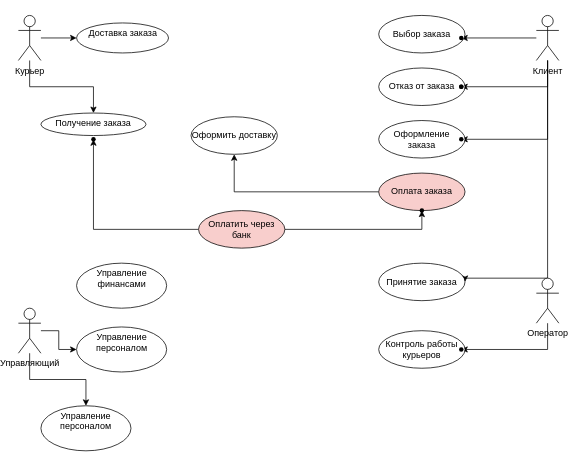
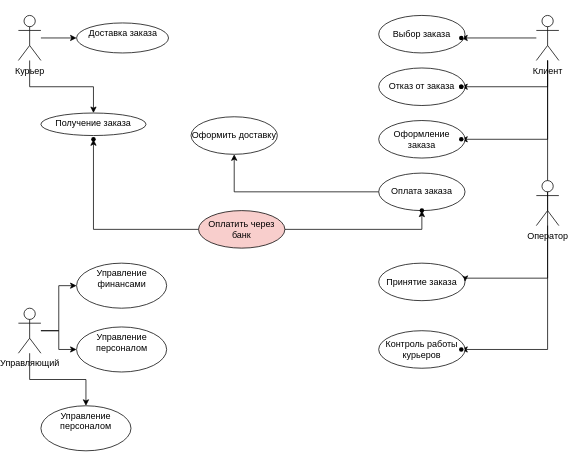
(422, 192) -> (422, 192)
(547, 300) -> (547, 203)
none -> (59, 301)
